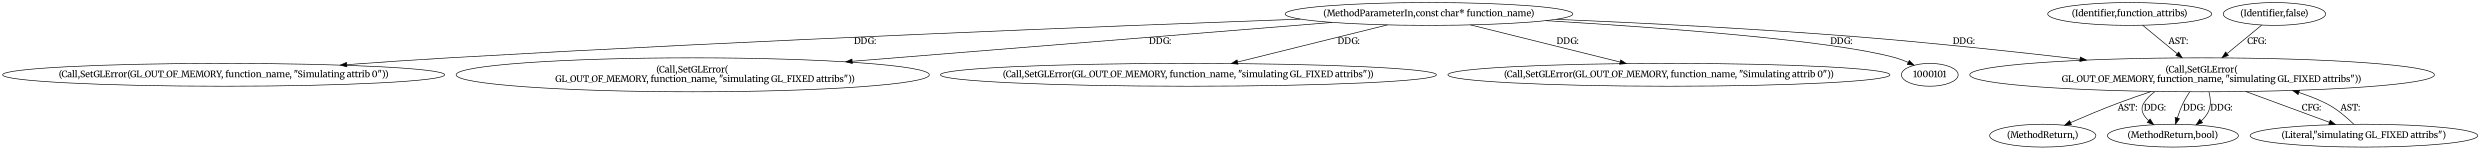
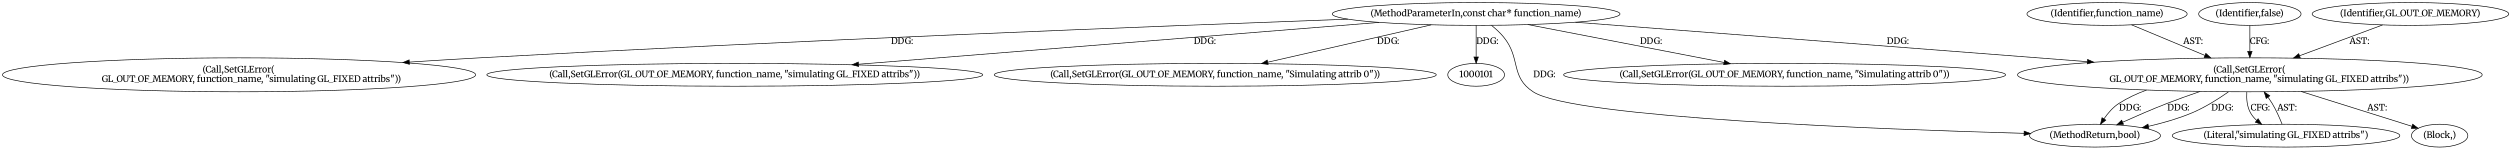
(2130, 14) -> (2107, 14)
none -> (2410, 14)
none -> (1737, 121)
(2043, 136) -> (2440, 136)
